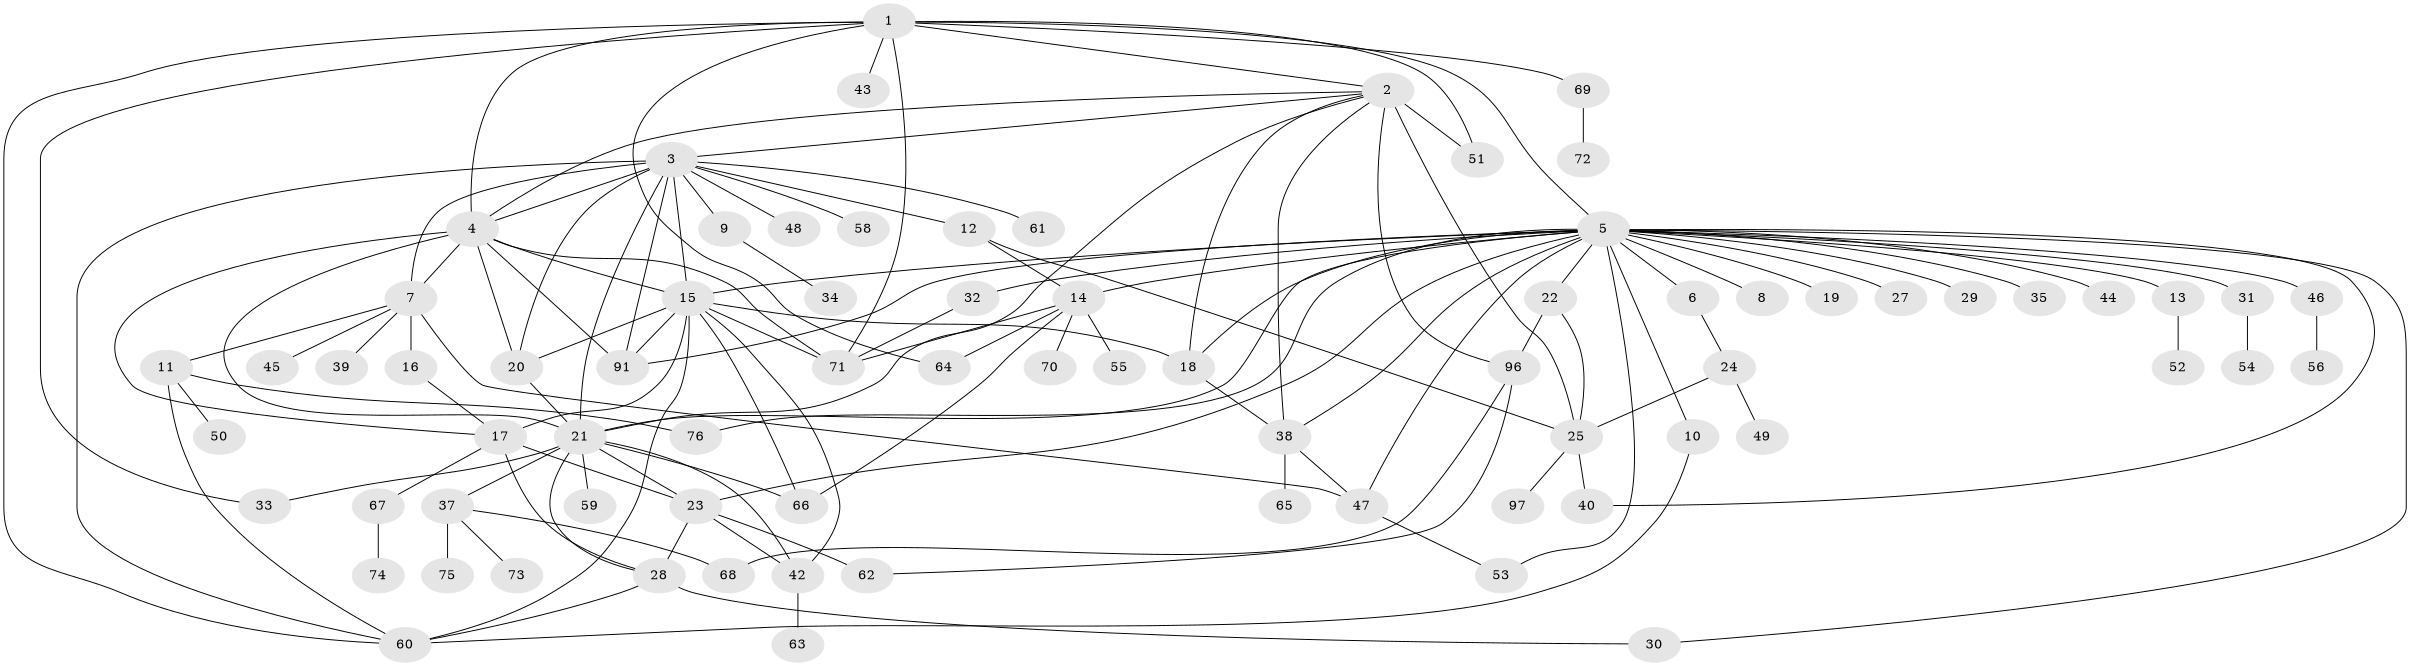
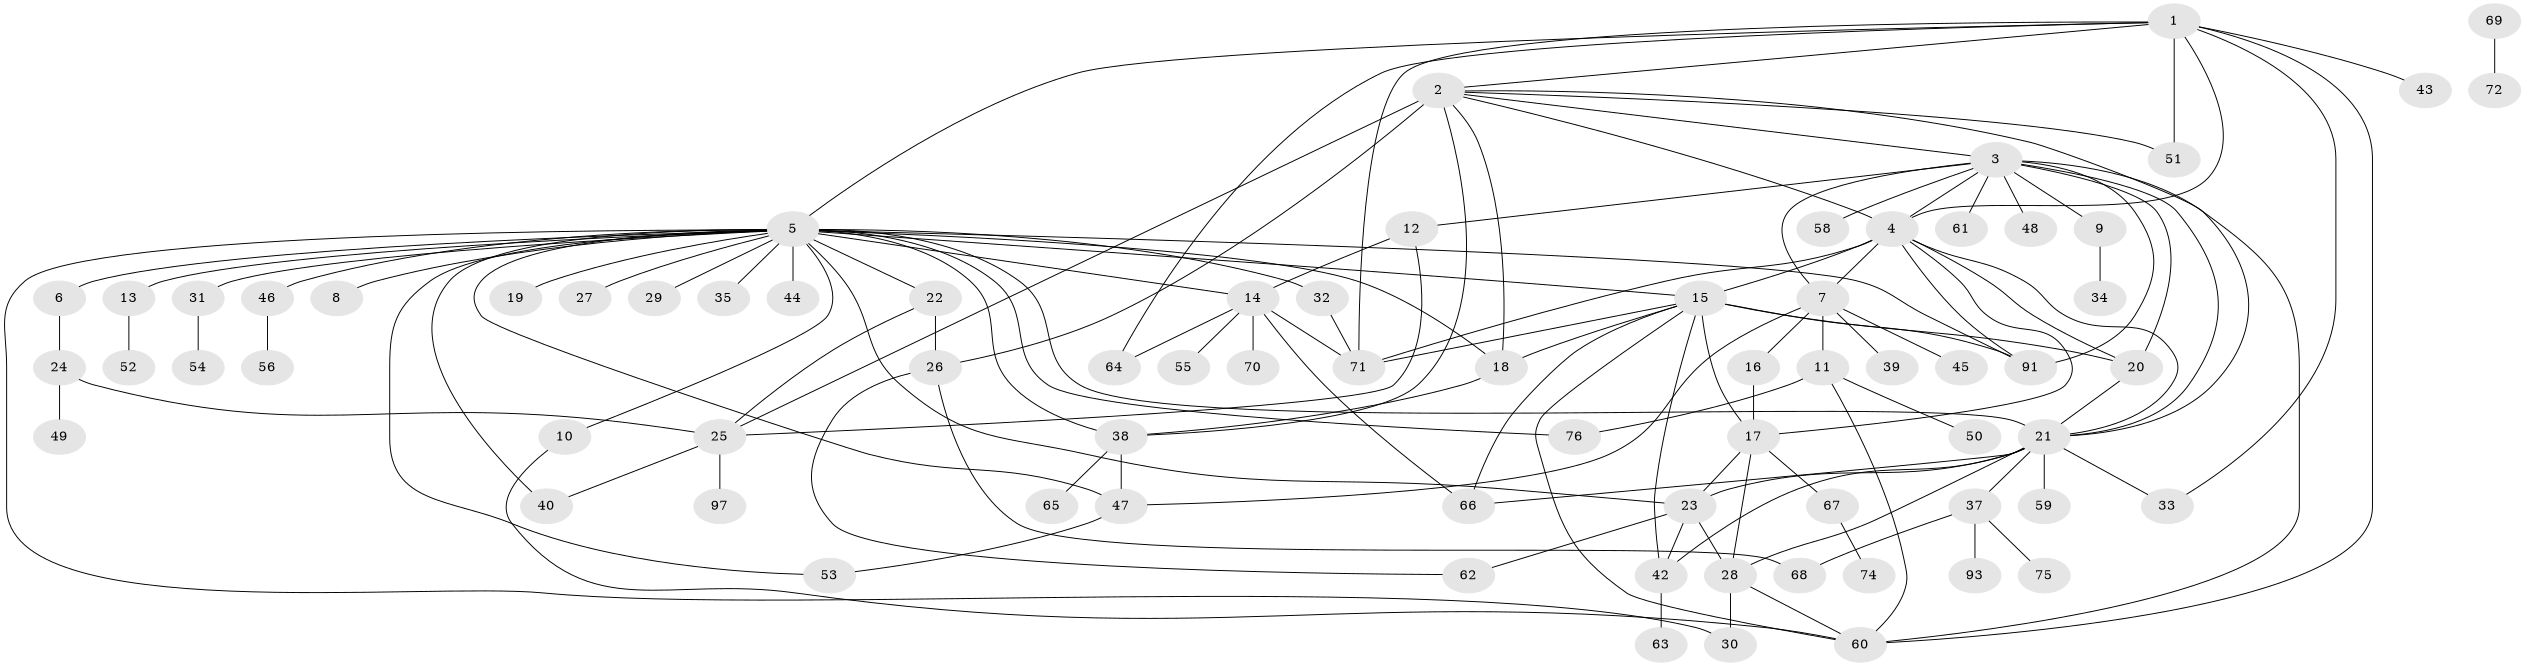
(1192, 37) -> none
(680, 229) -> none
(1514, 368) -> (935, 368)
(517, 576) -> (1975, 576)
